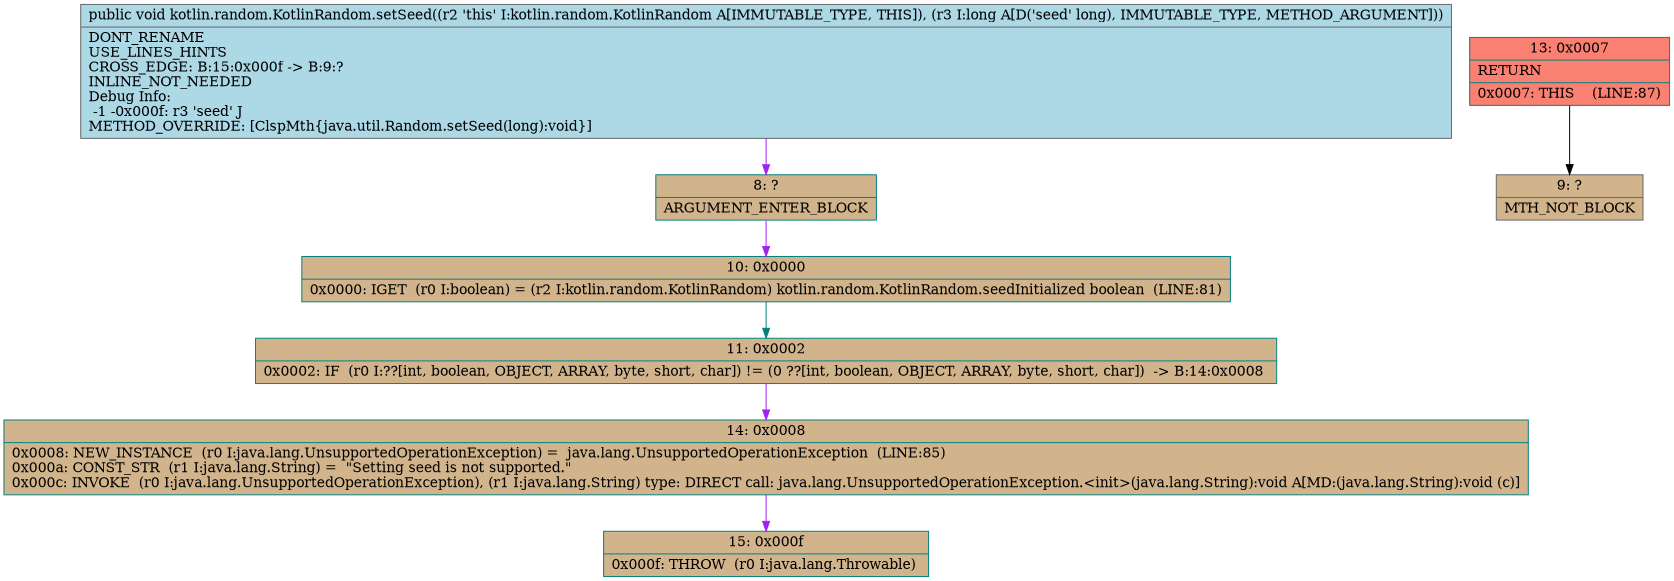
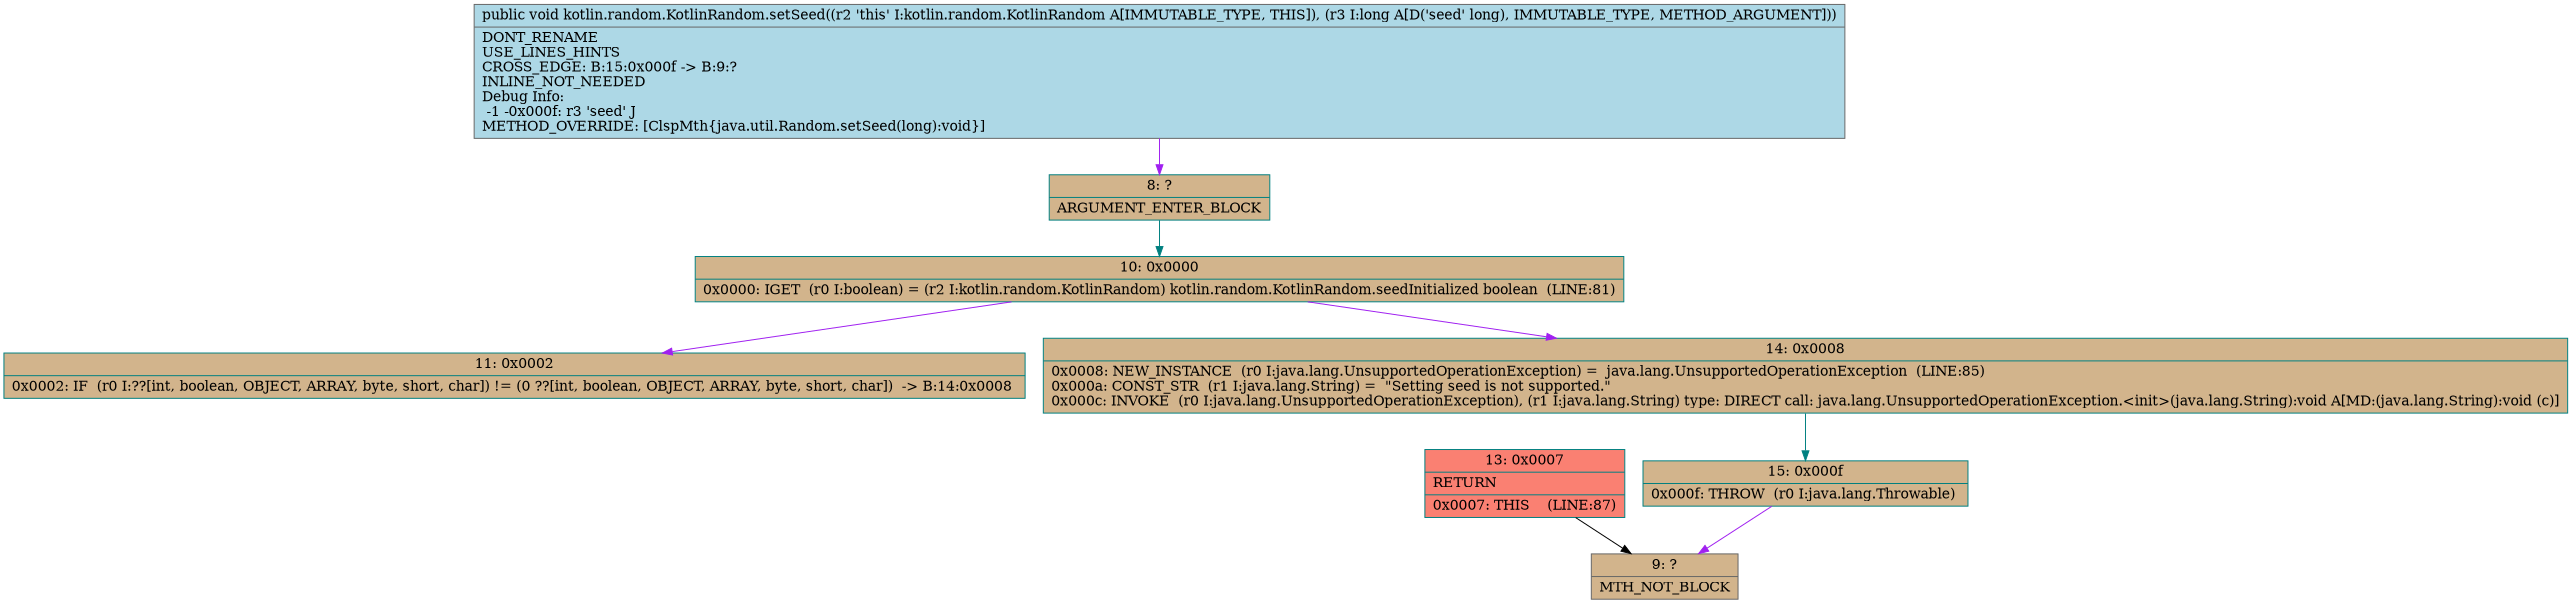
(766, 233) -> (1160, 233)
(766, 315) -> (842, 327)
(766, 397) -> (1427, 319)
(766, 508) -> (1805, 432)
none -> (1739, 527)
